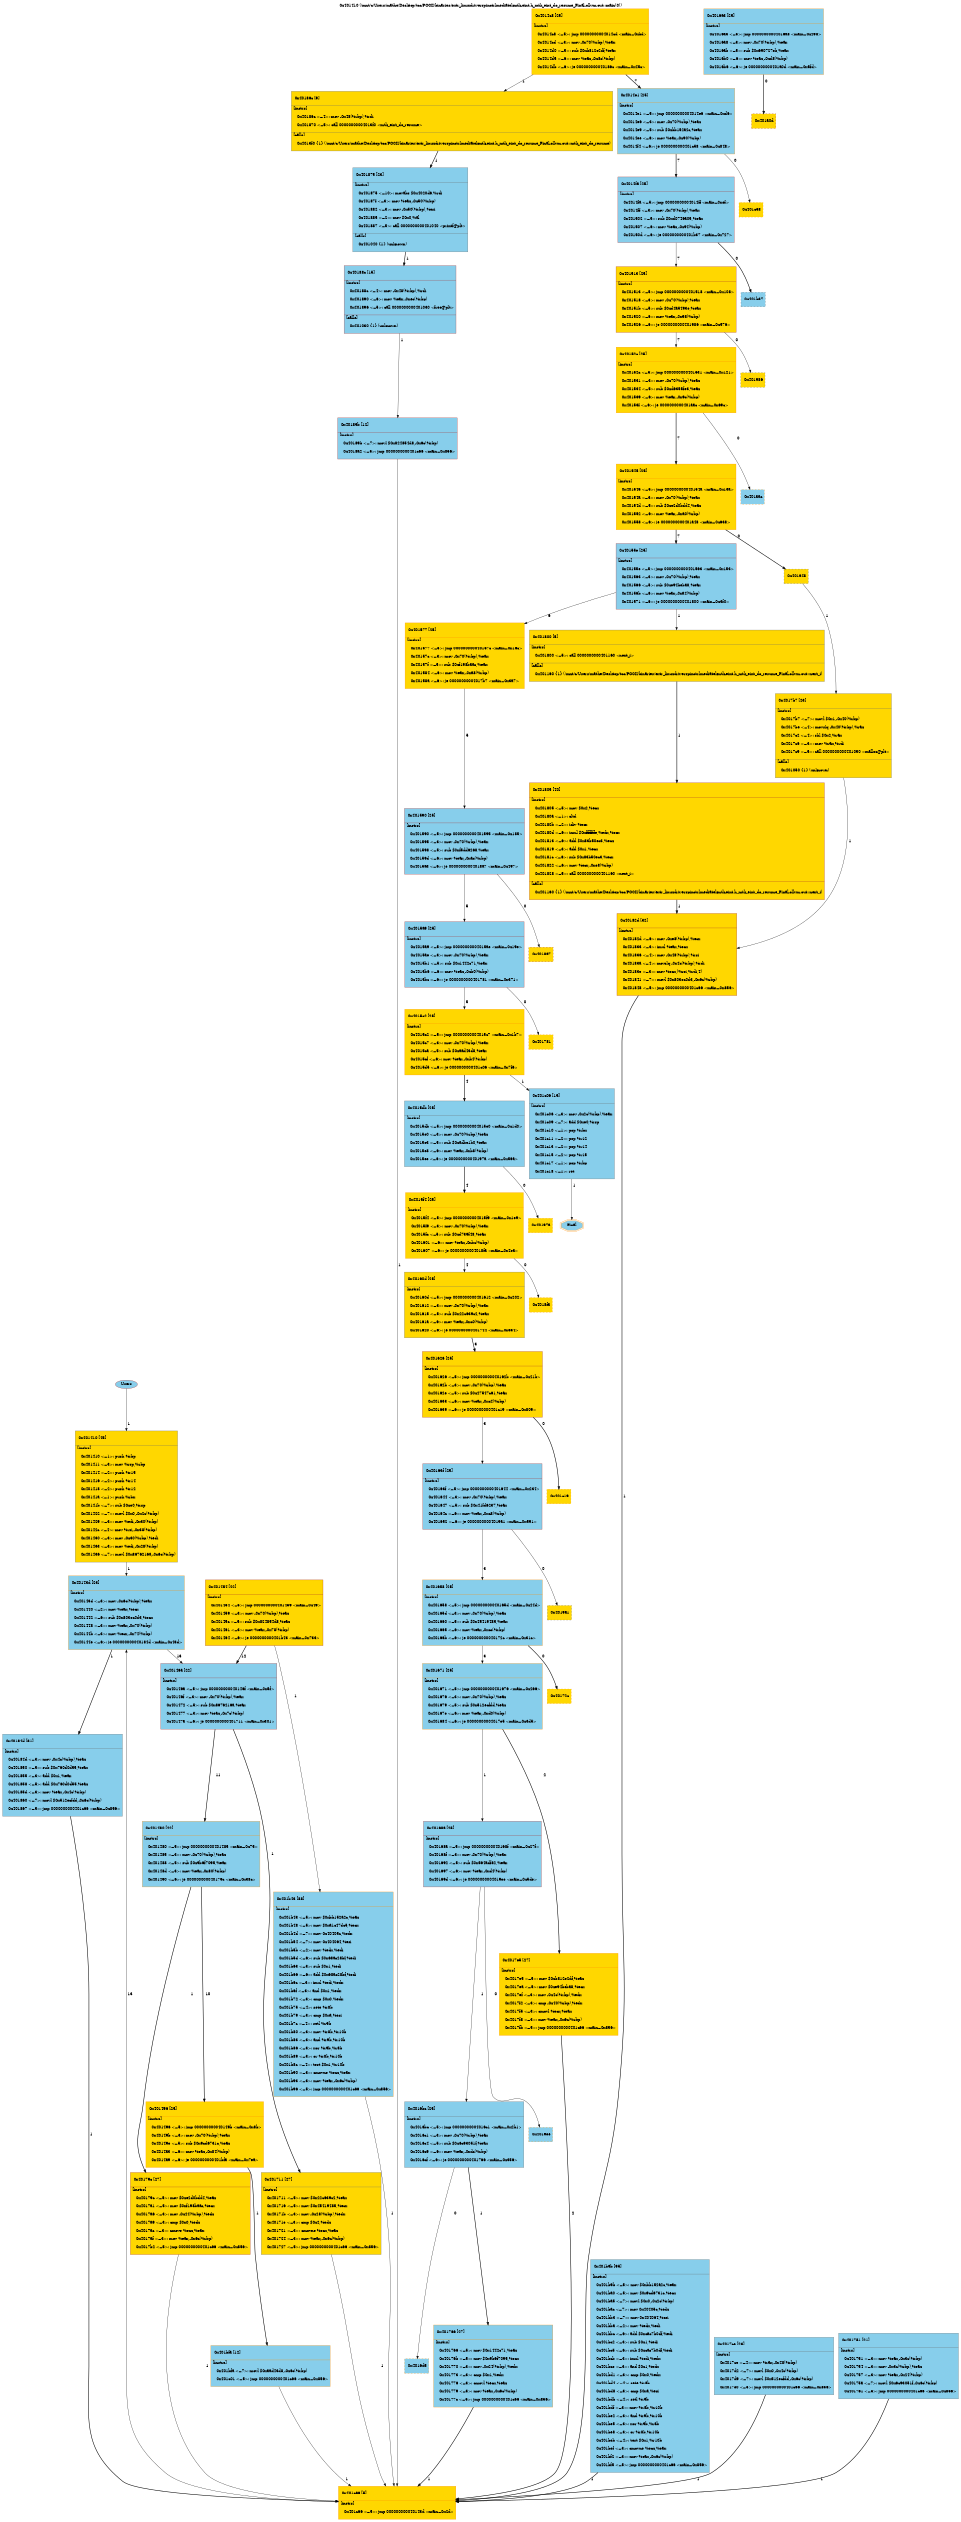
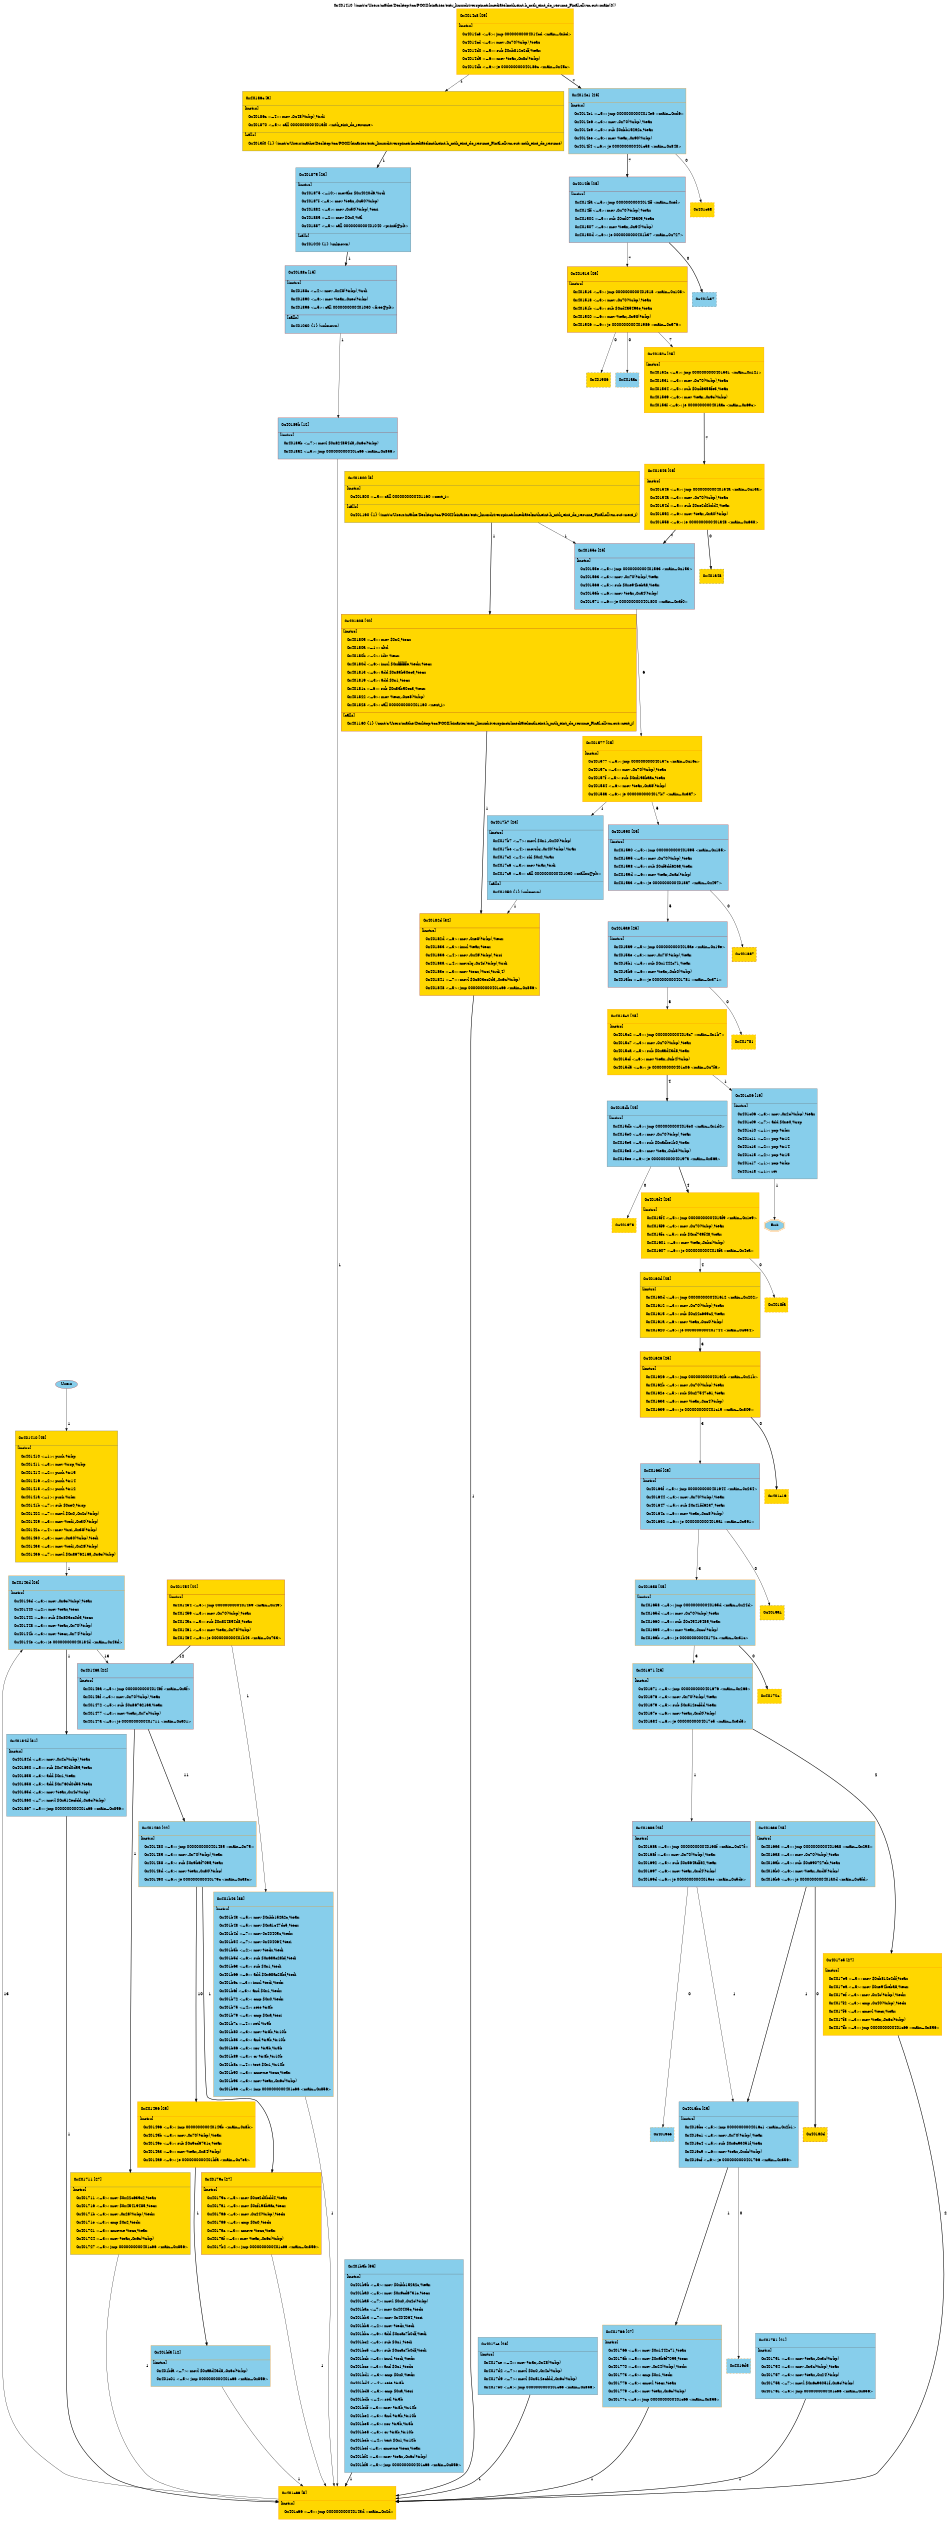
(729, 448) -> (627, 351)
(677, 618) -> (556, 532)
(830, 634) -> (600, 808)
(833, 736) -> (545, 858)
(572, 1226) -> (775, 1226)
none -> (777, 1993)
